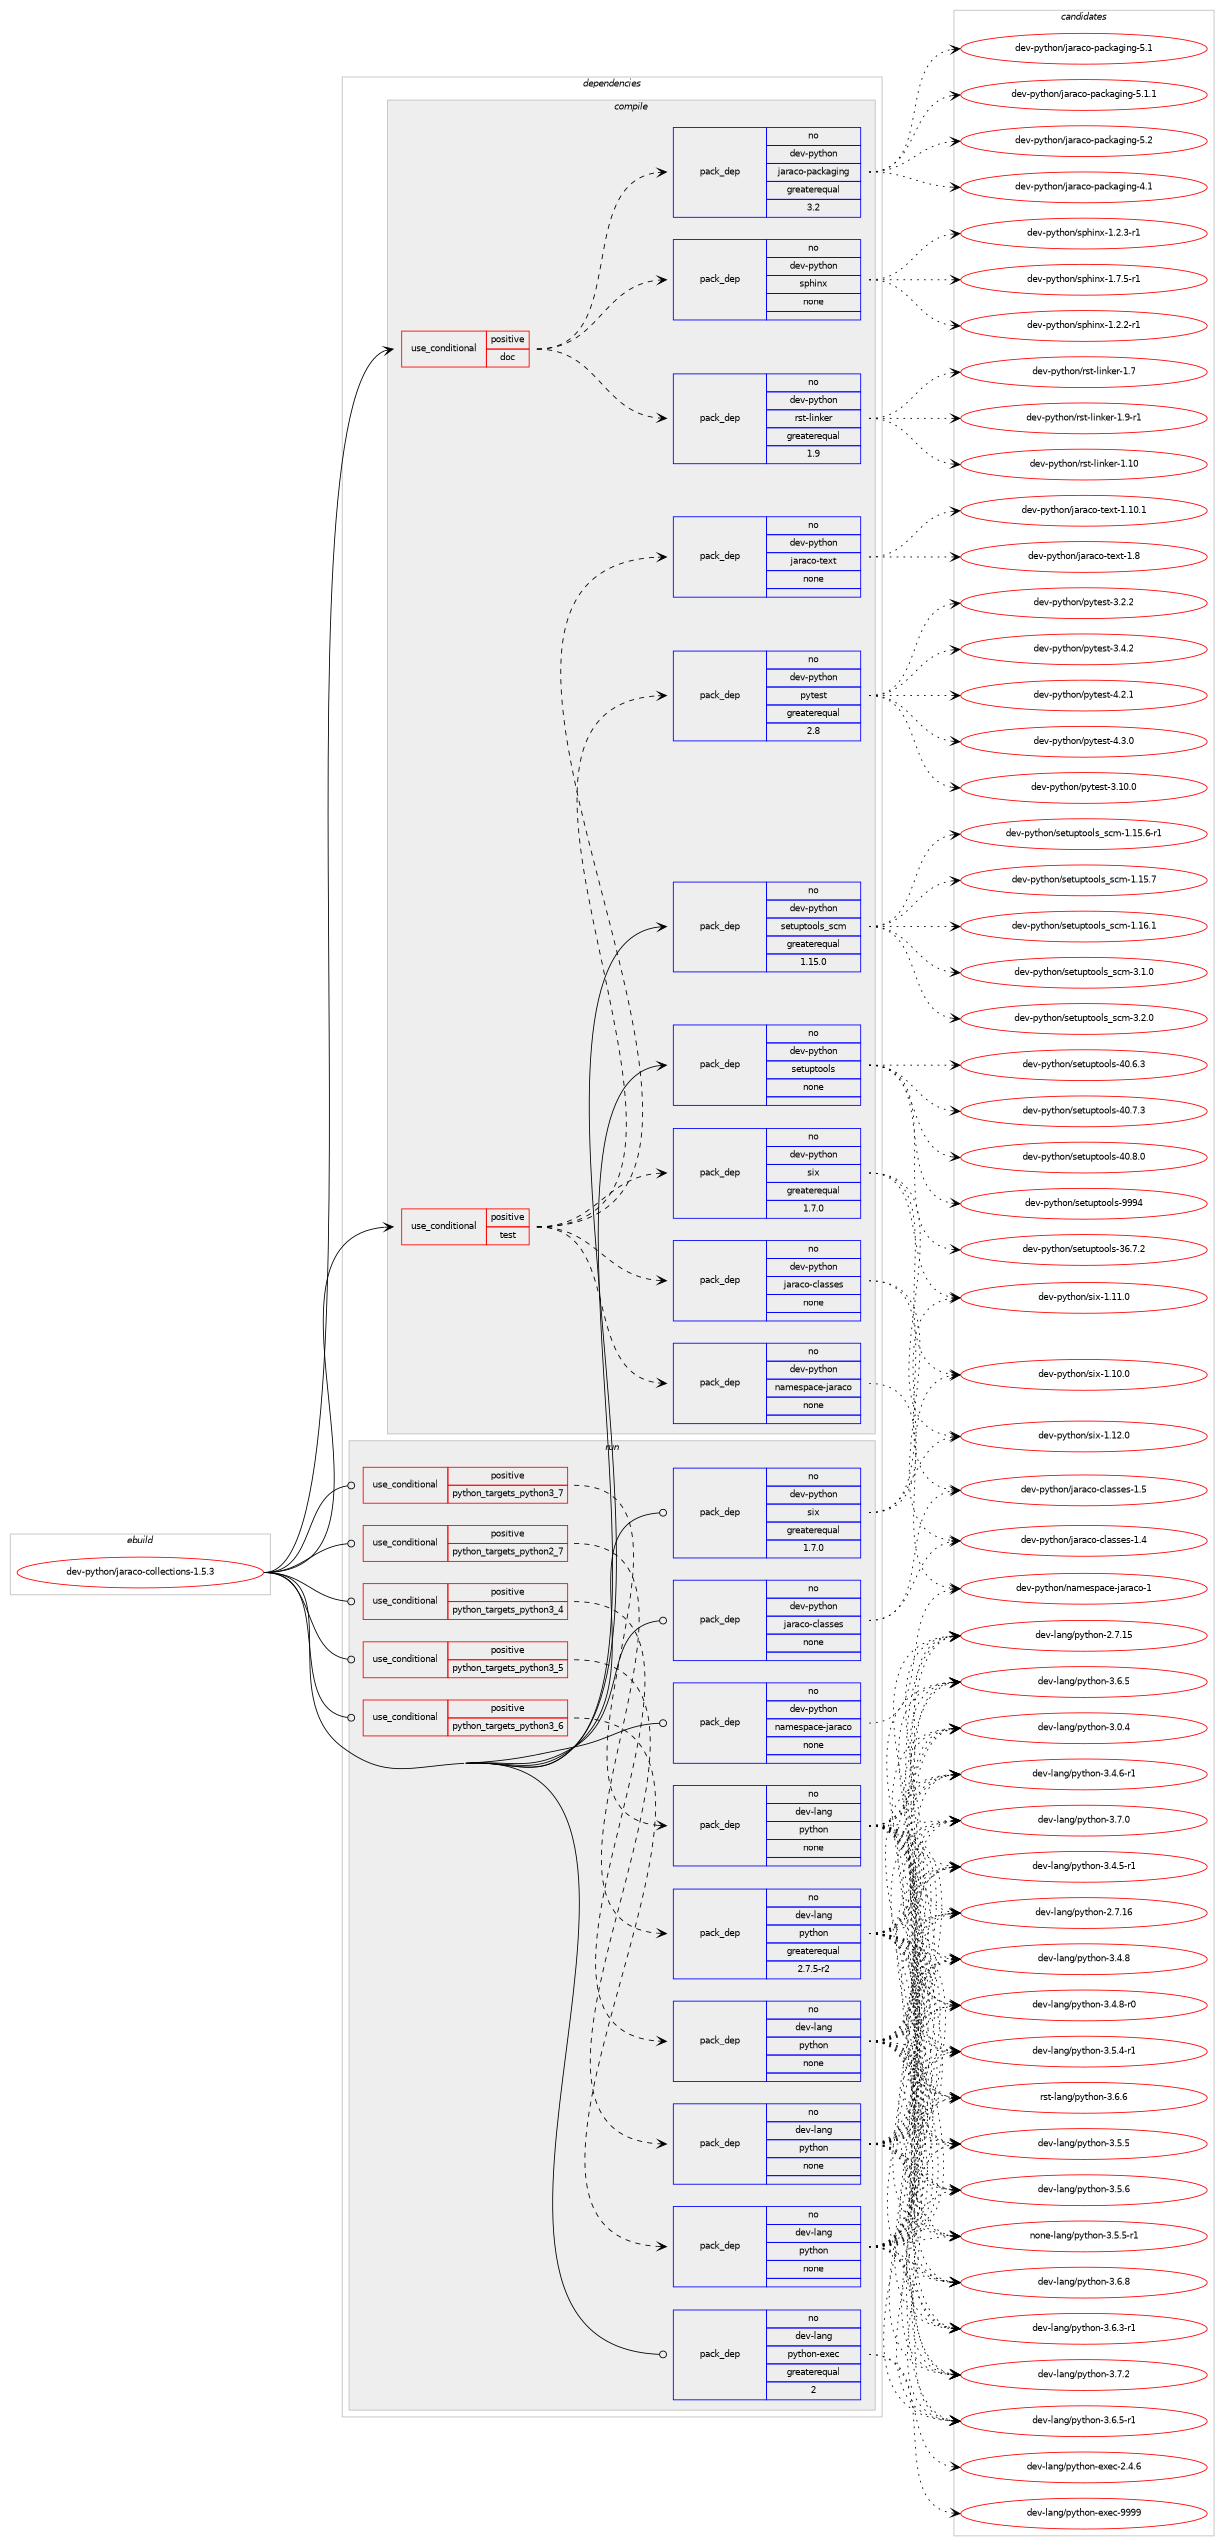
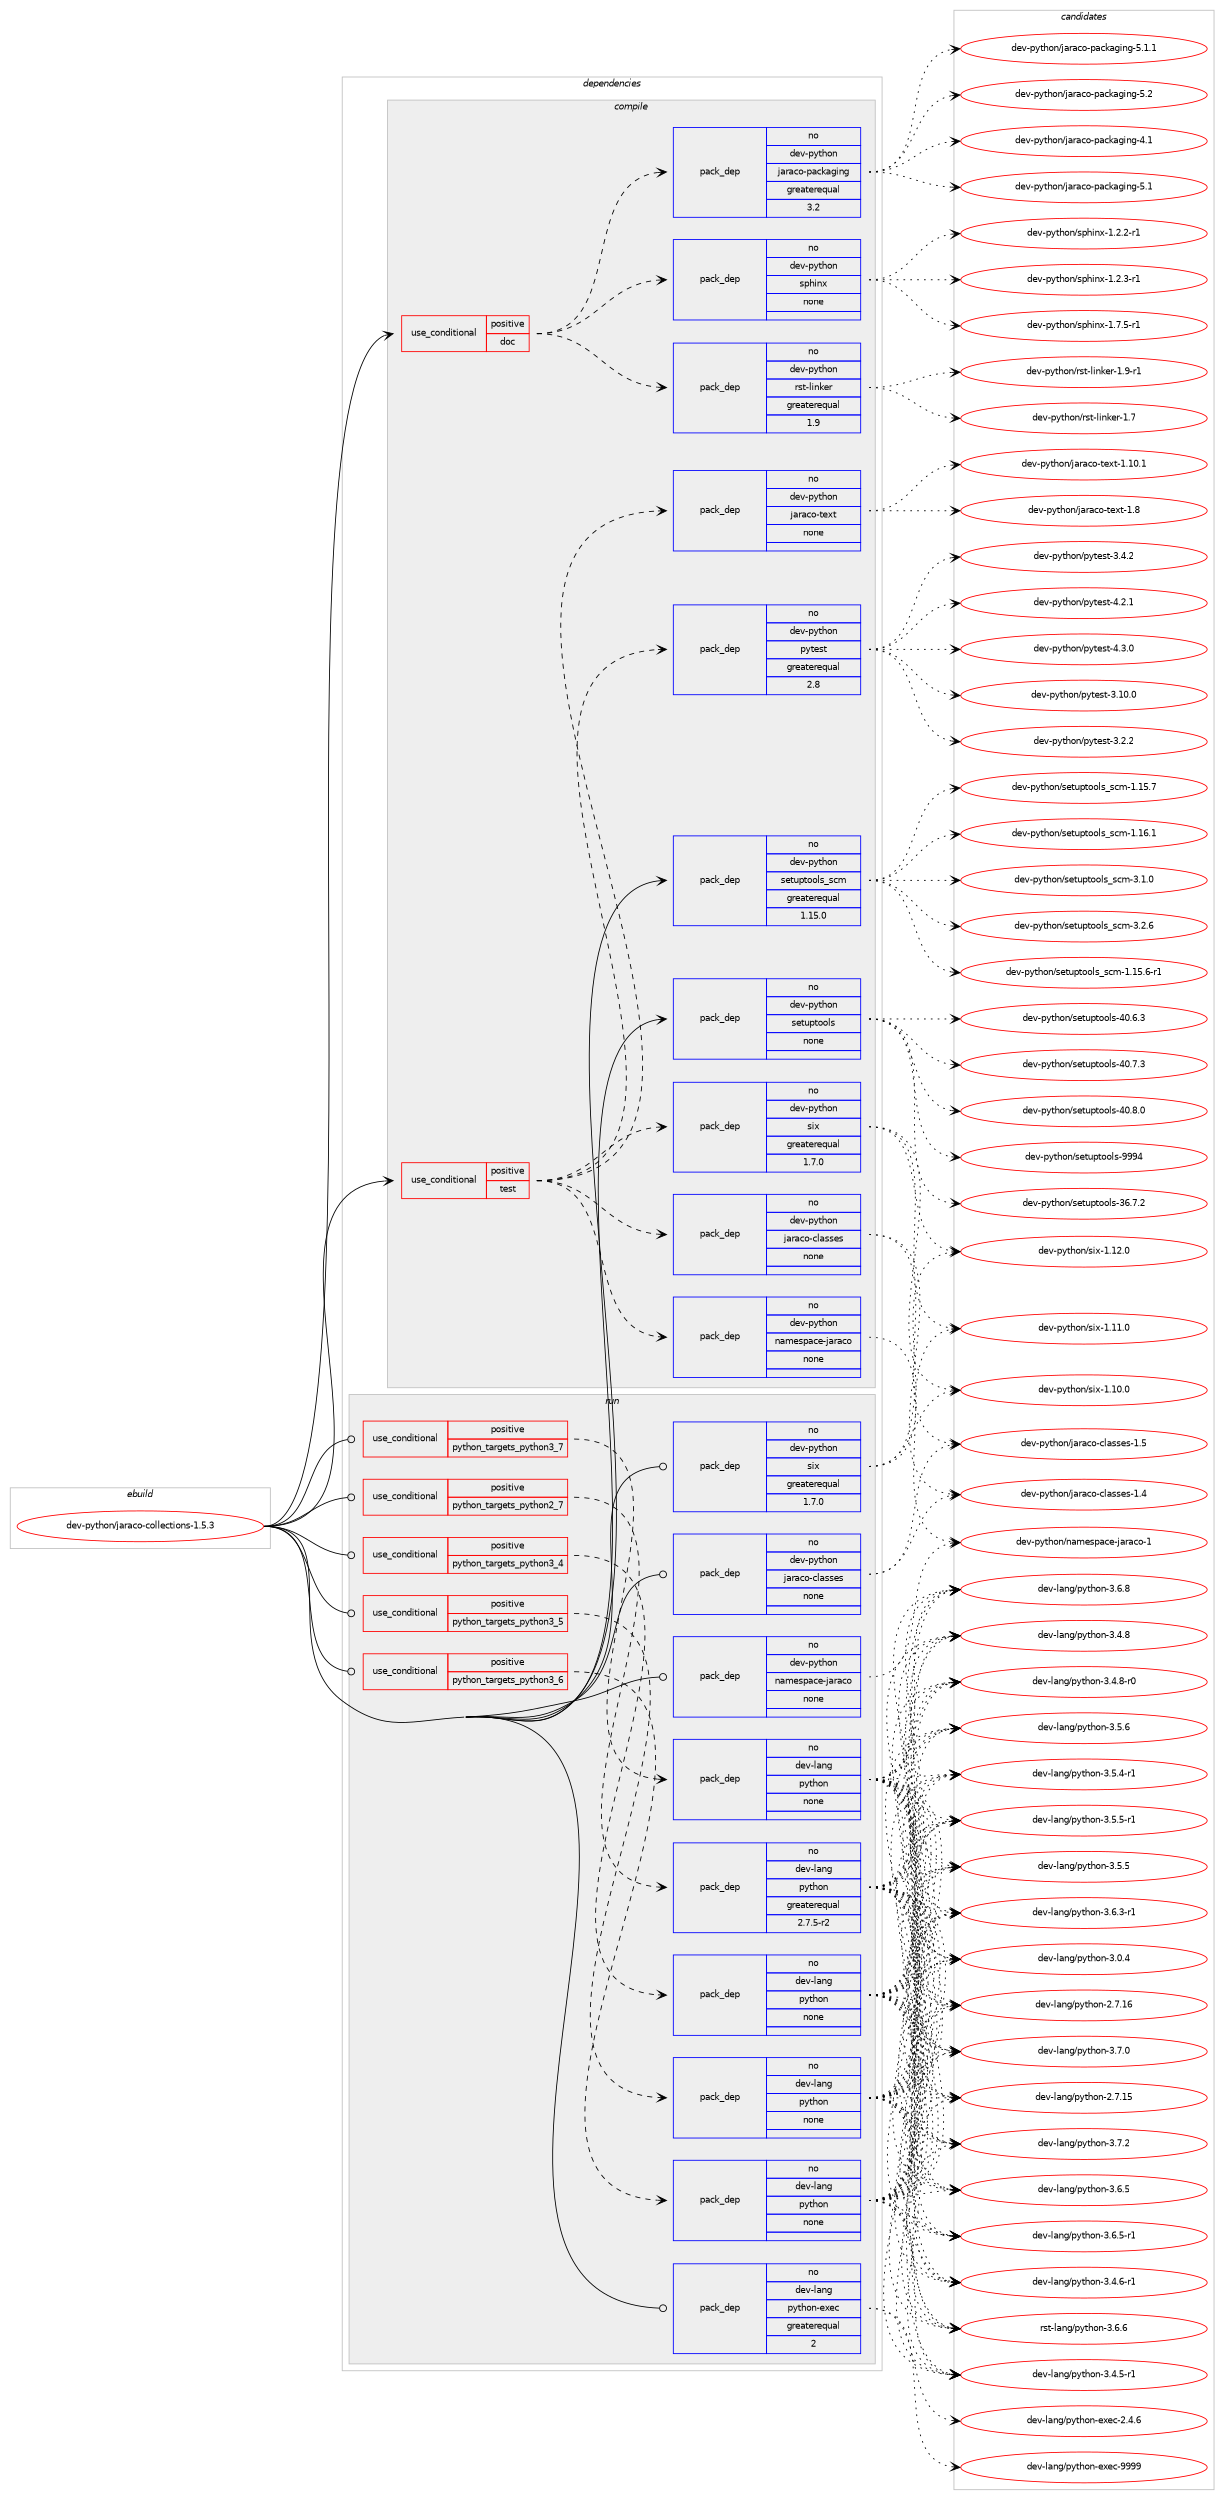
(1084, 465) -> none
(1084, 1019) -> (1084, 927)
(1084, 2236) -> (1084, 1821)
